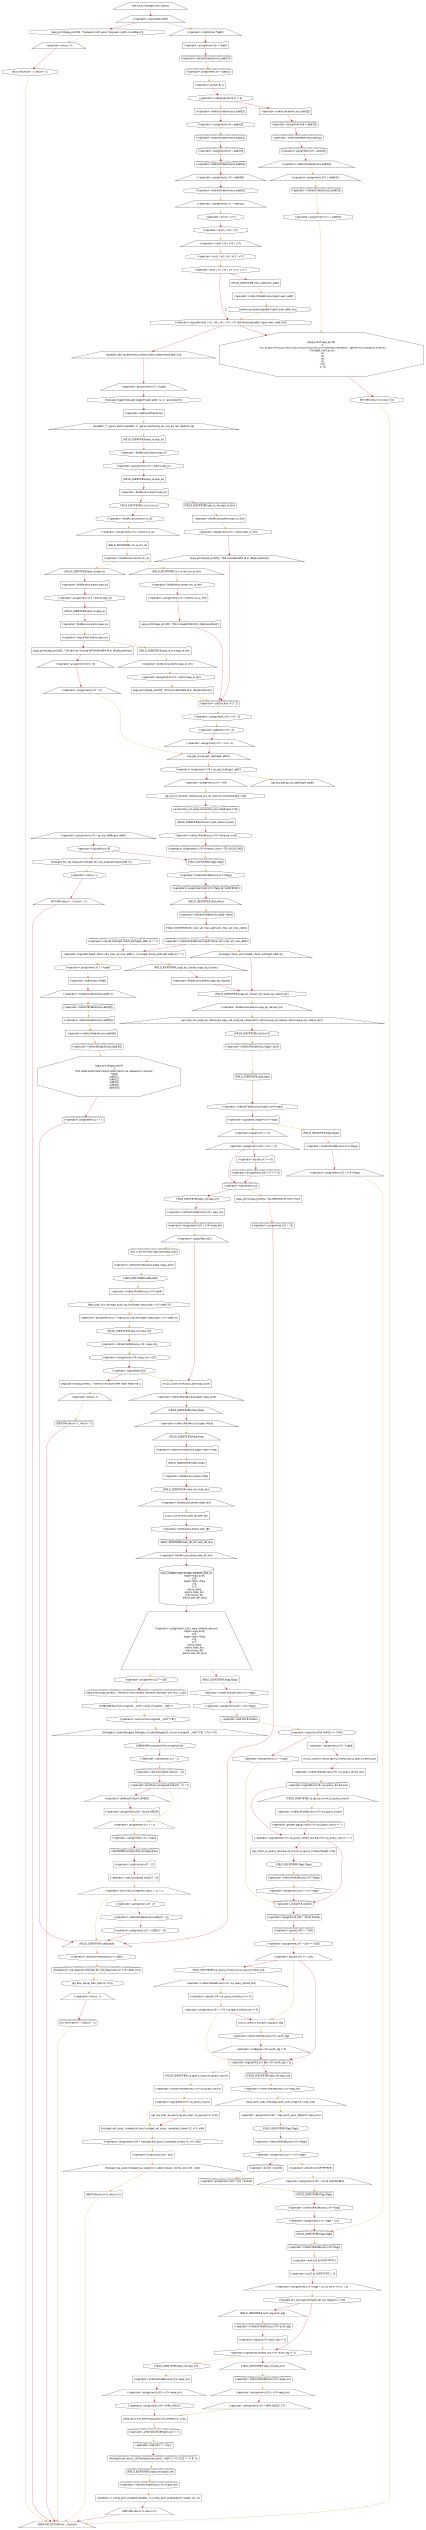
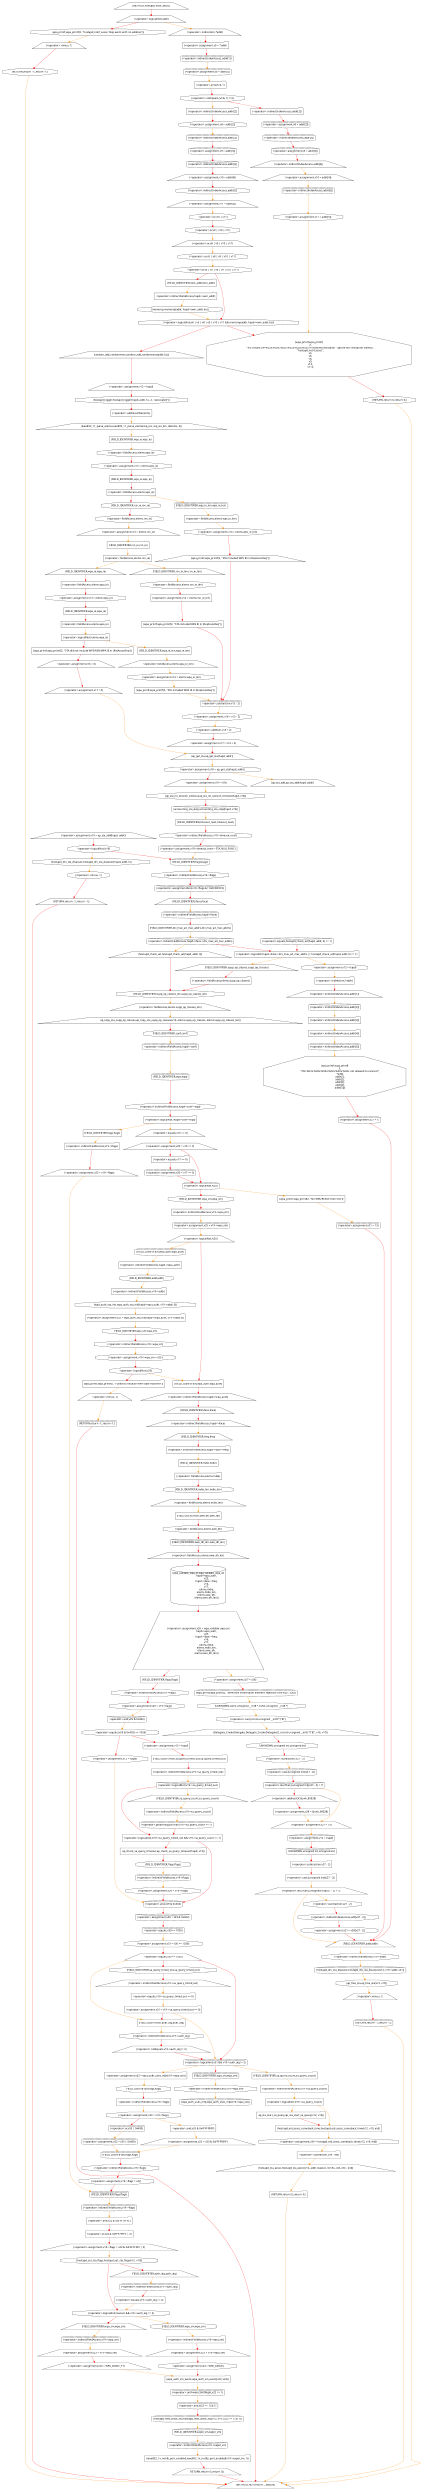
(252, 1000) -> (170, 1000)
(281, 2102) -> (216, 2102)
(281, 2108) -> (181, 2069)
